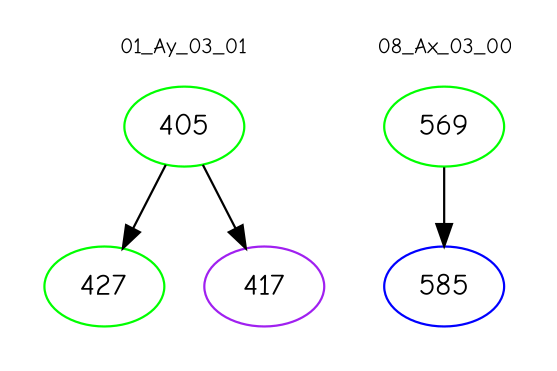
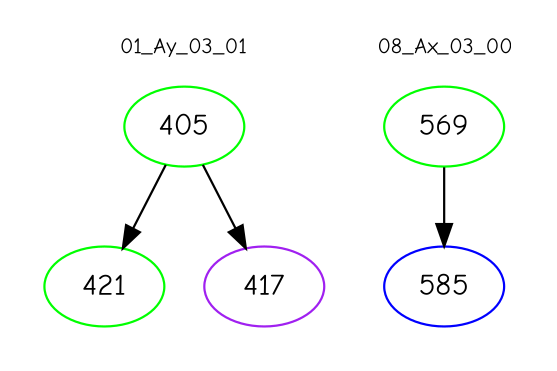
(104, 286) -> (104, 286)
